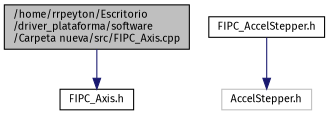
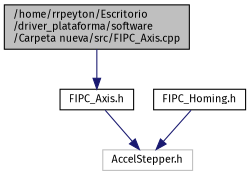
(267, 27) -> (200, 100)
none -> (119, 126)
